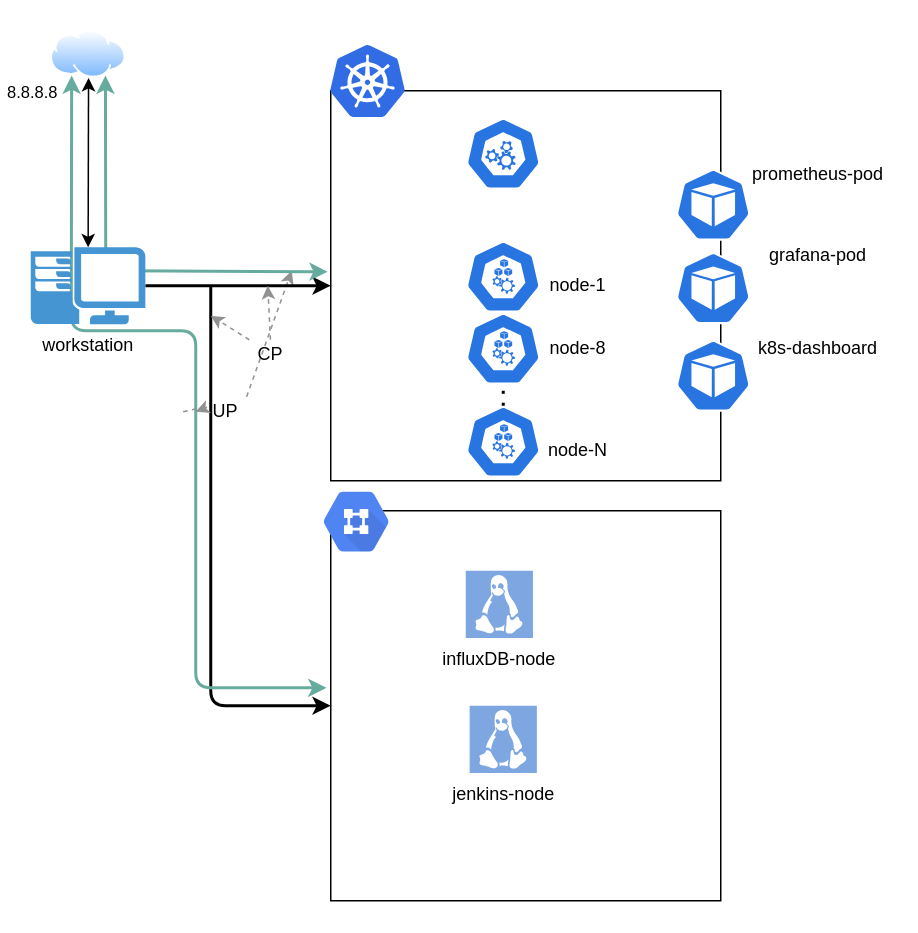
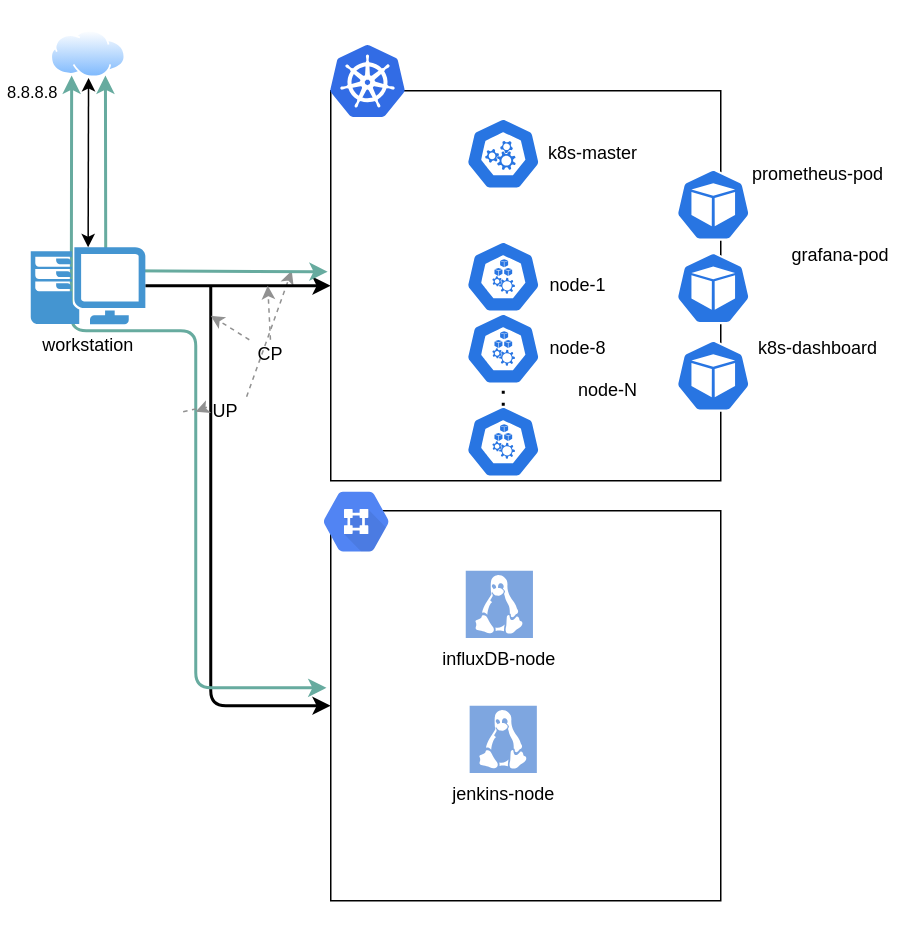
none -> (593, 154)
(818, 256) -> (841, 256)
(578, 451) -> (608, 391)
